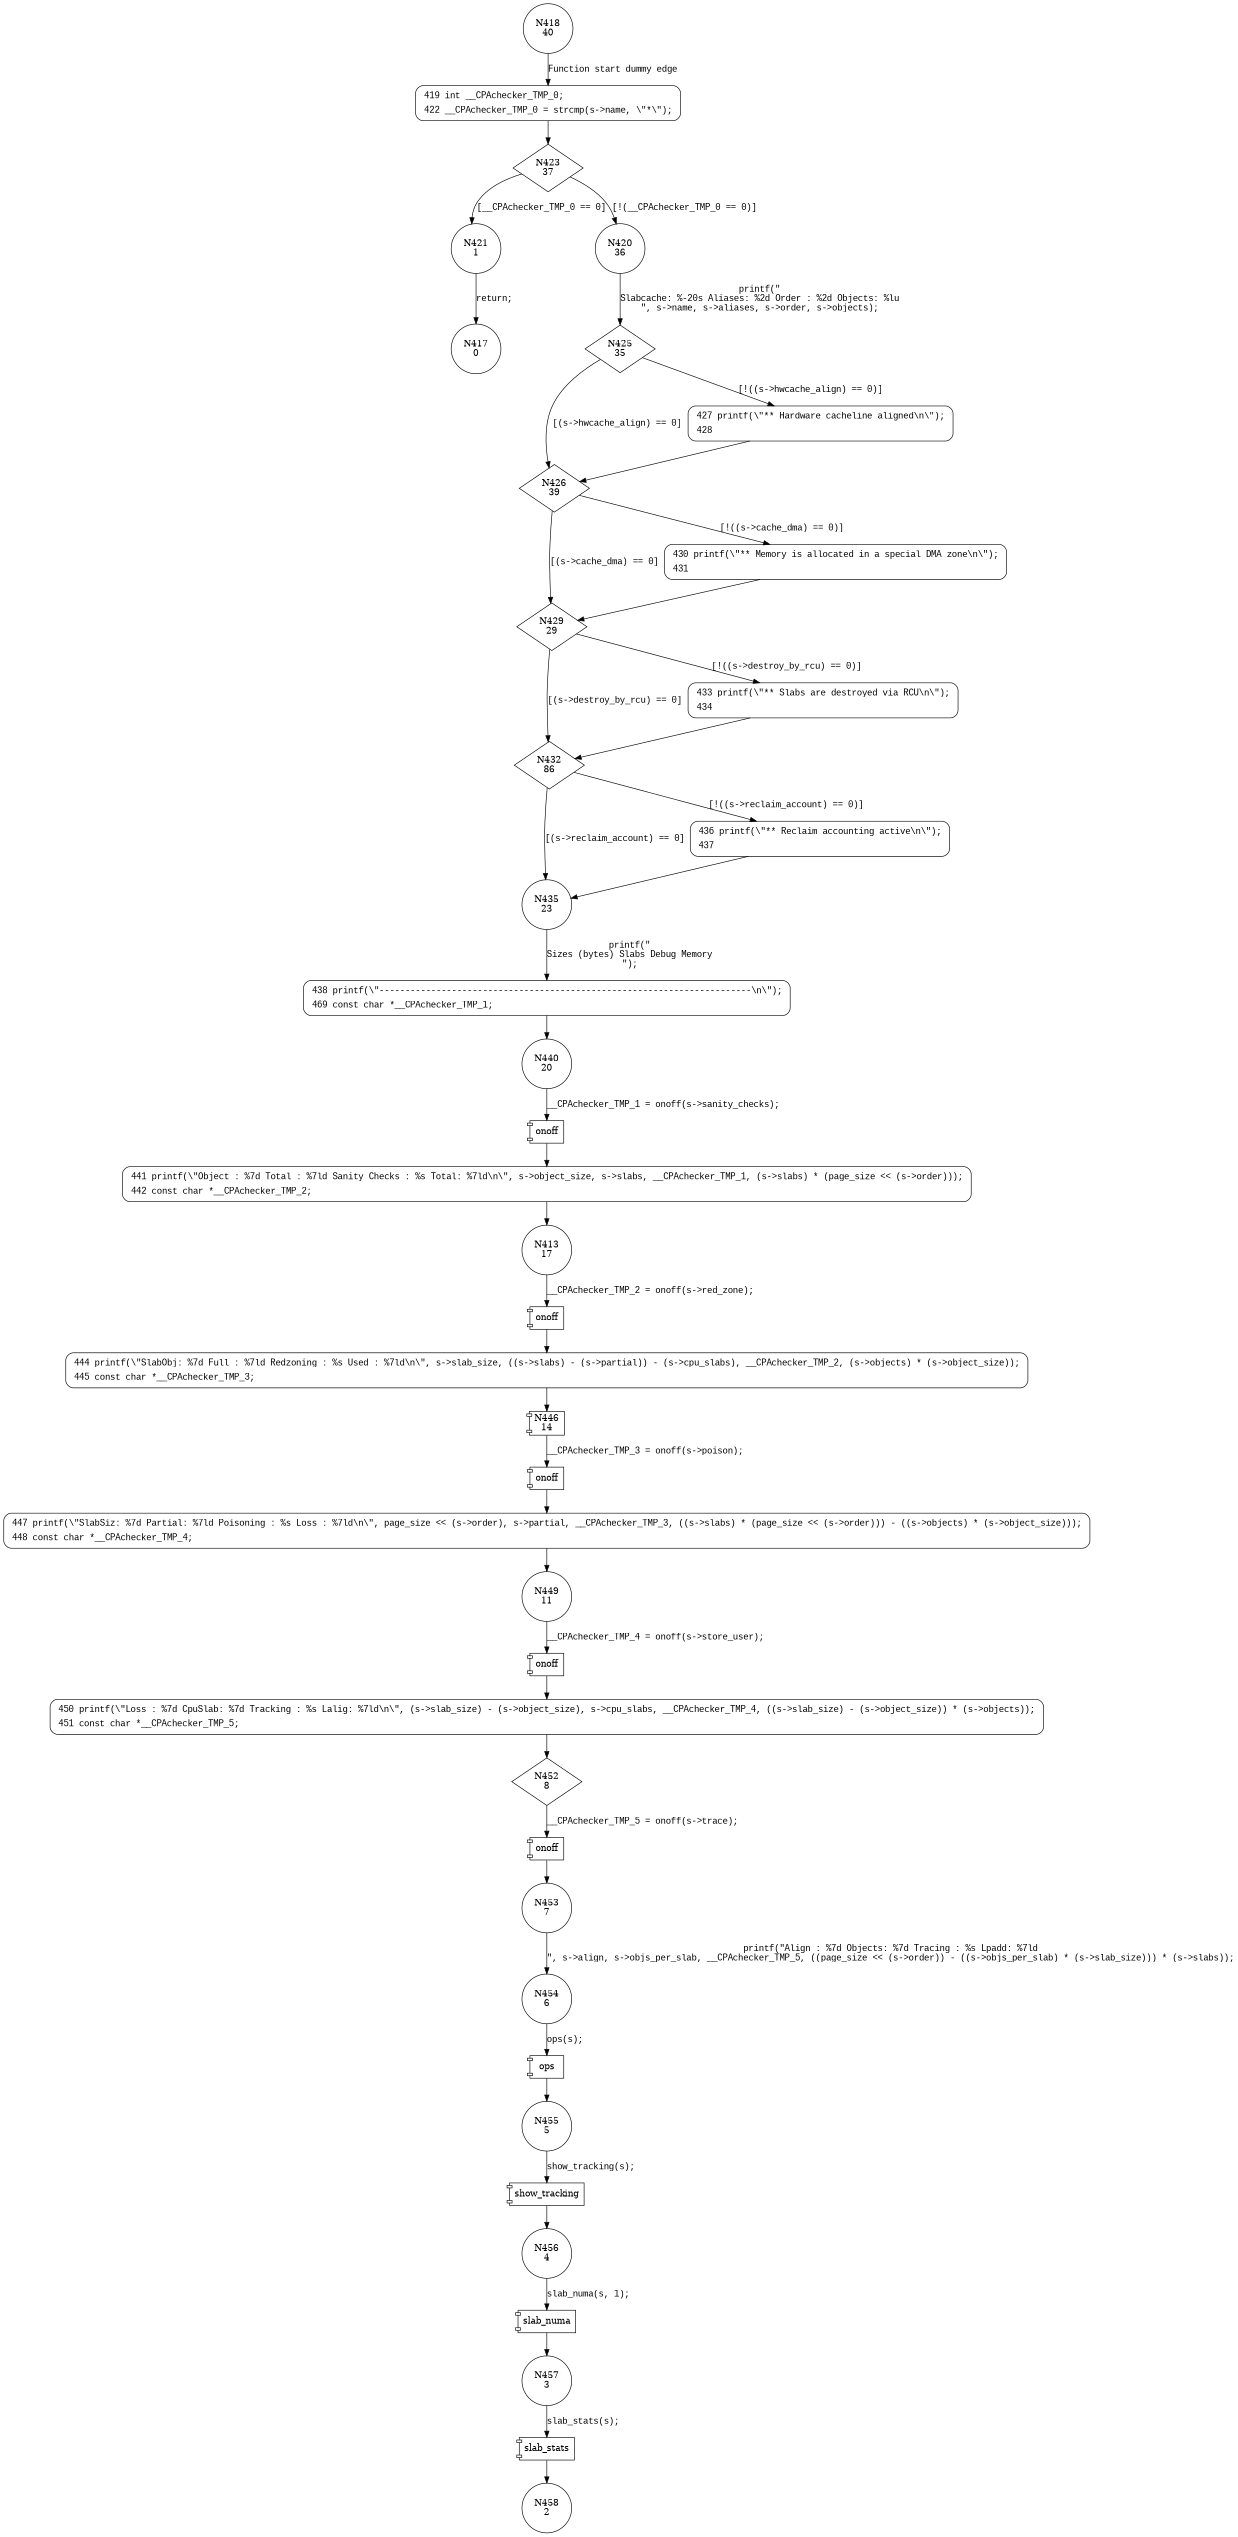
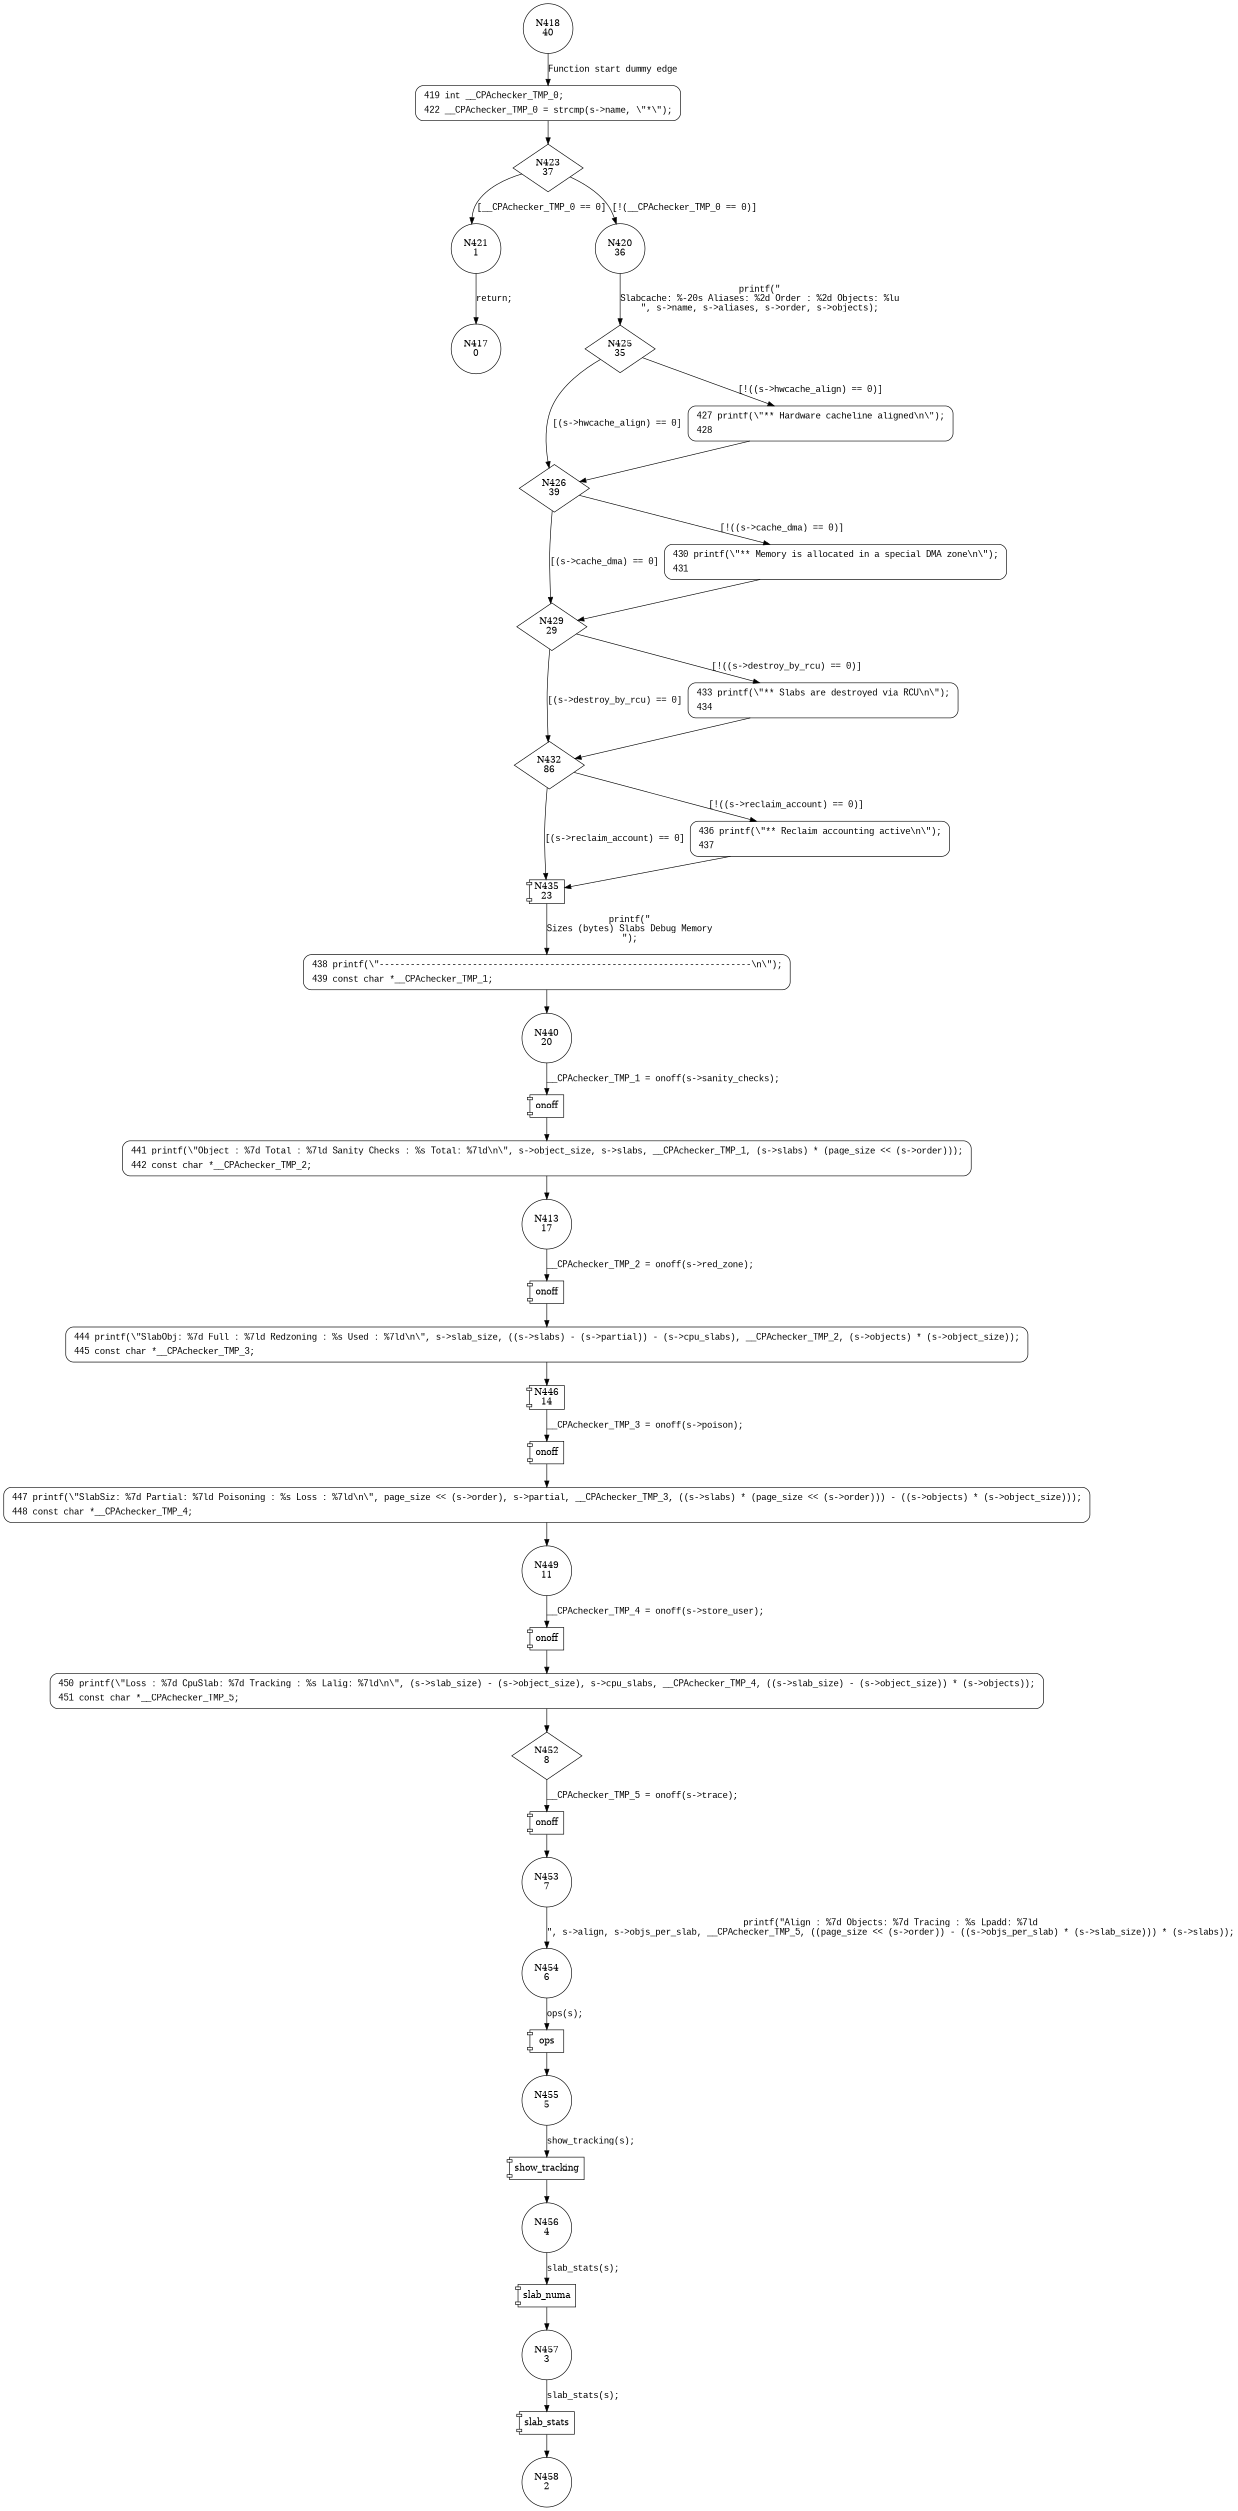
(547, 905) -> (547, 892)
(320, 1005) -> (320, 979)
(588, 2294) -> (583, 2268)
